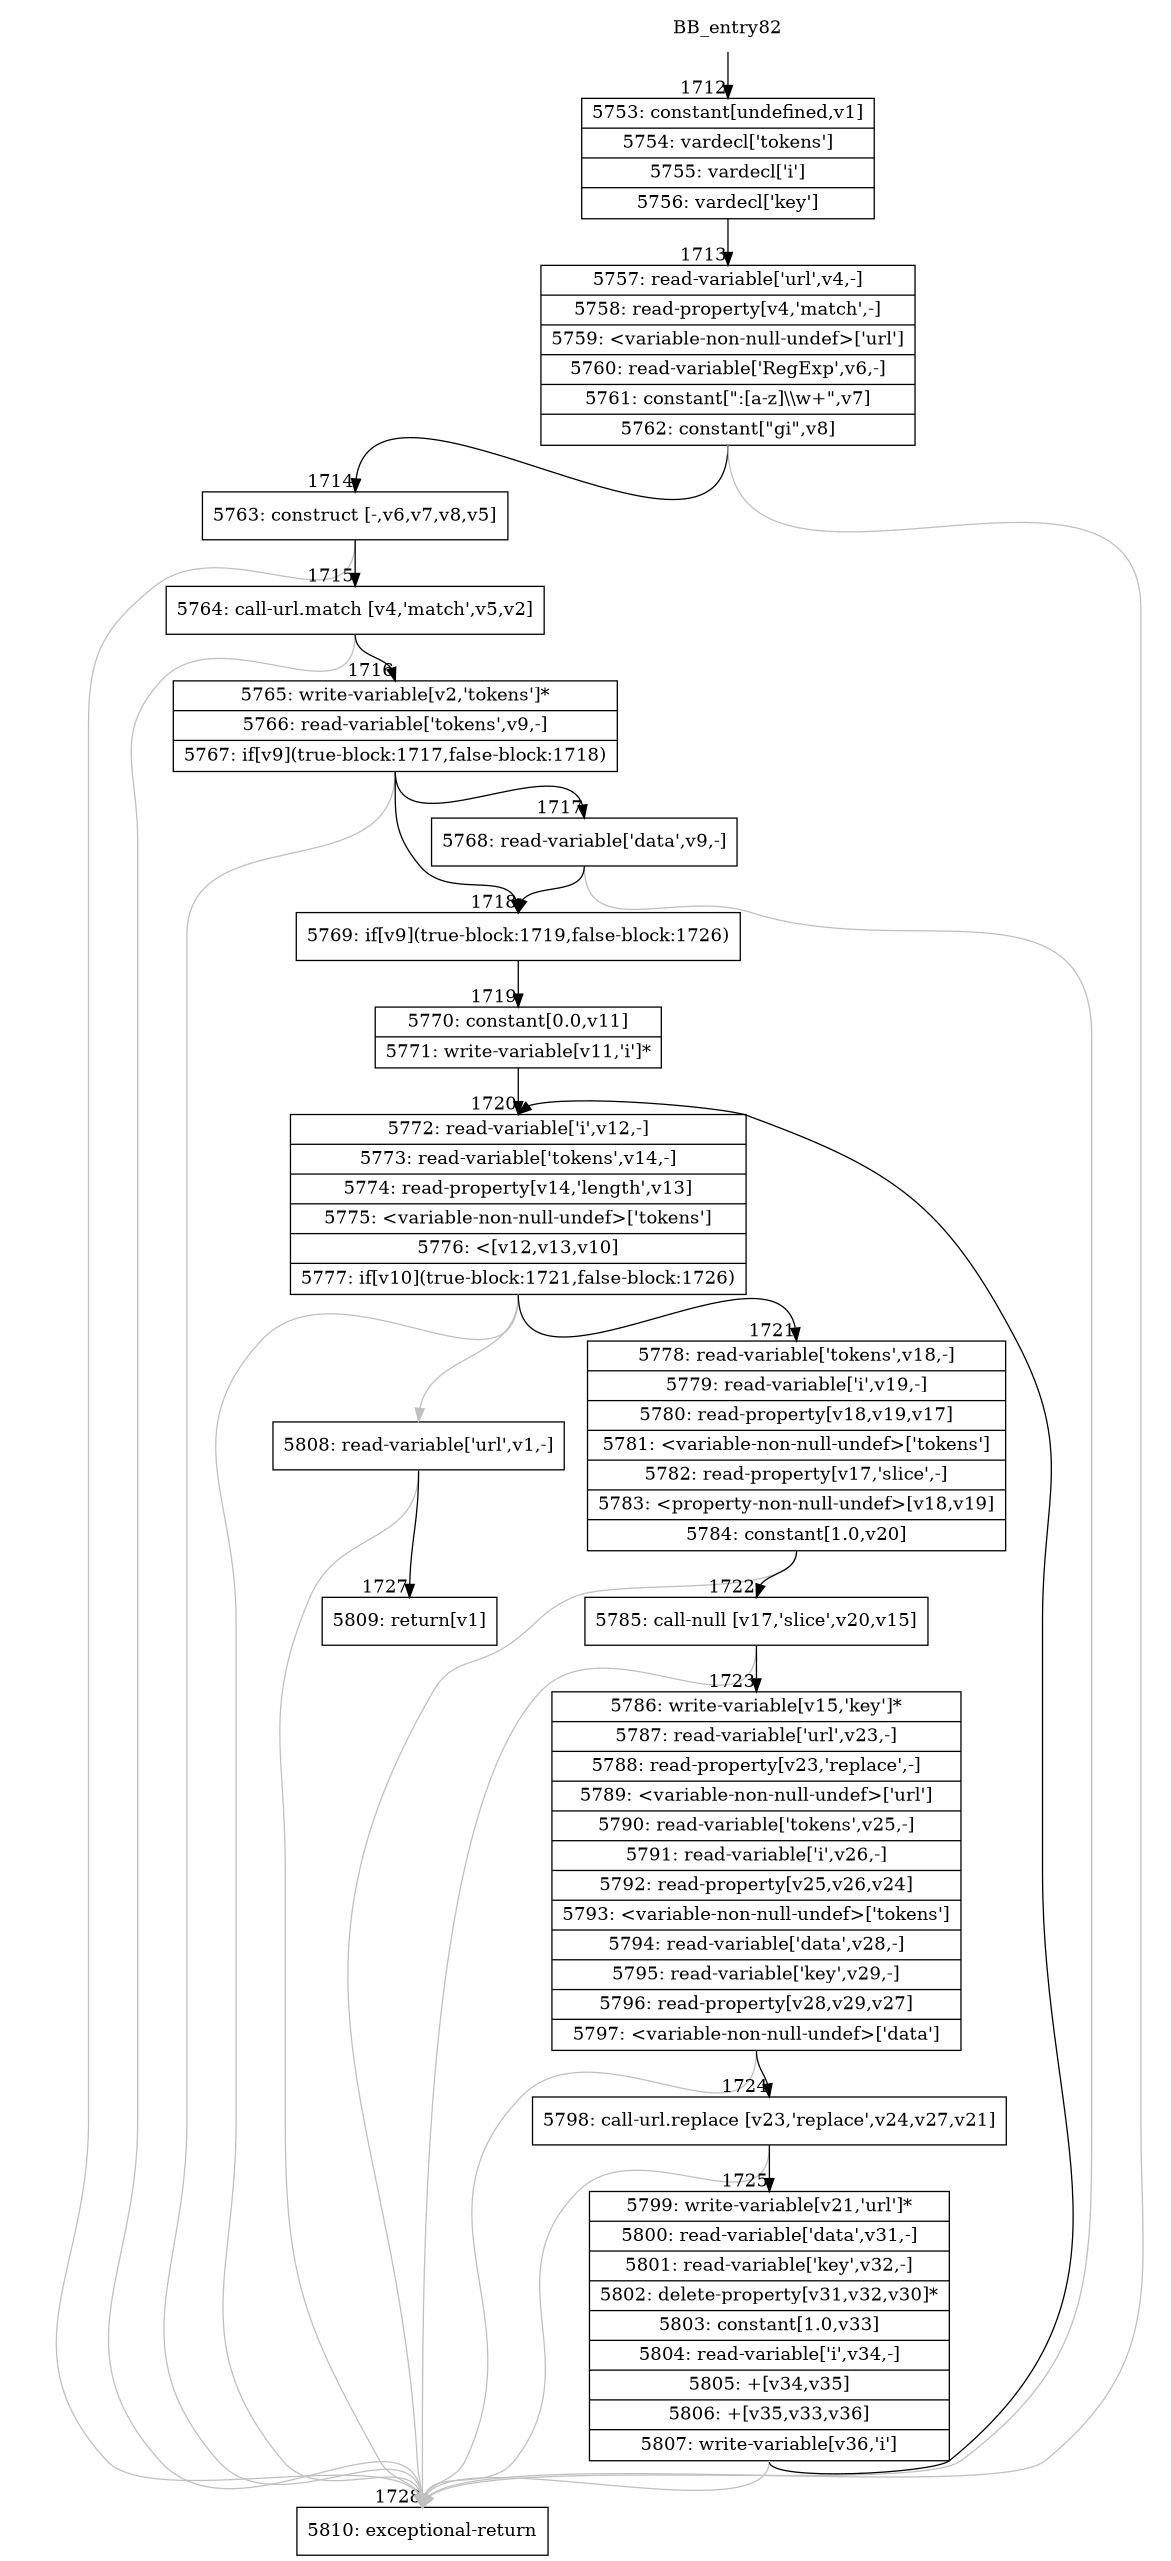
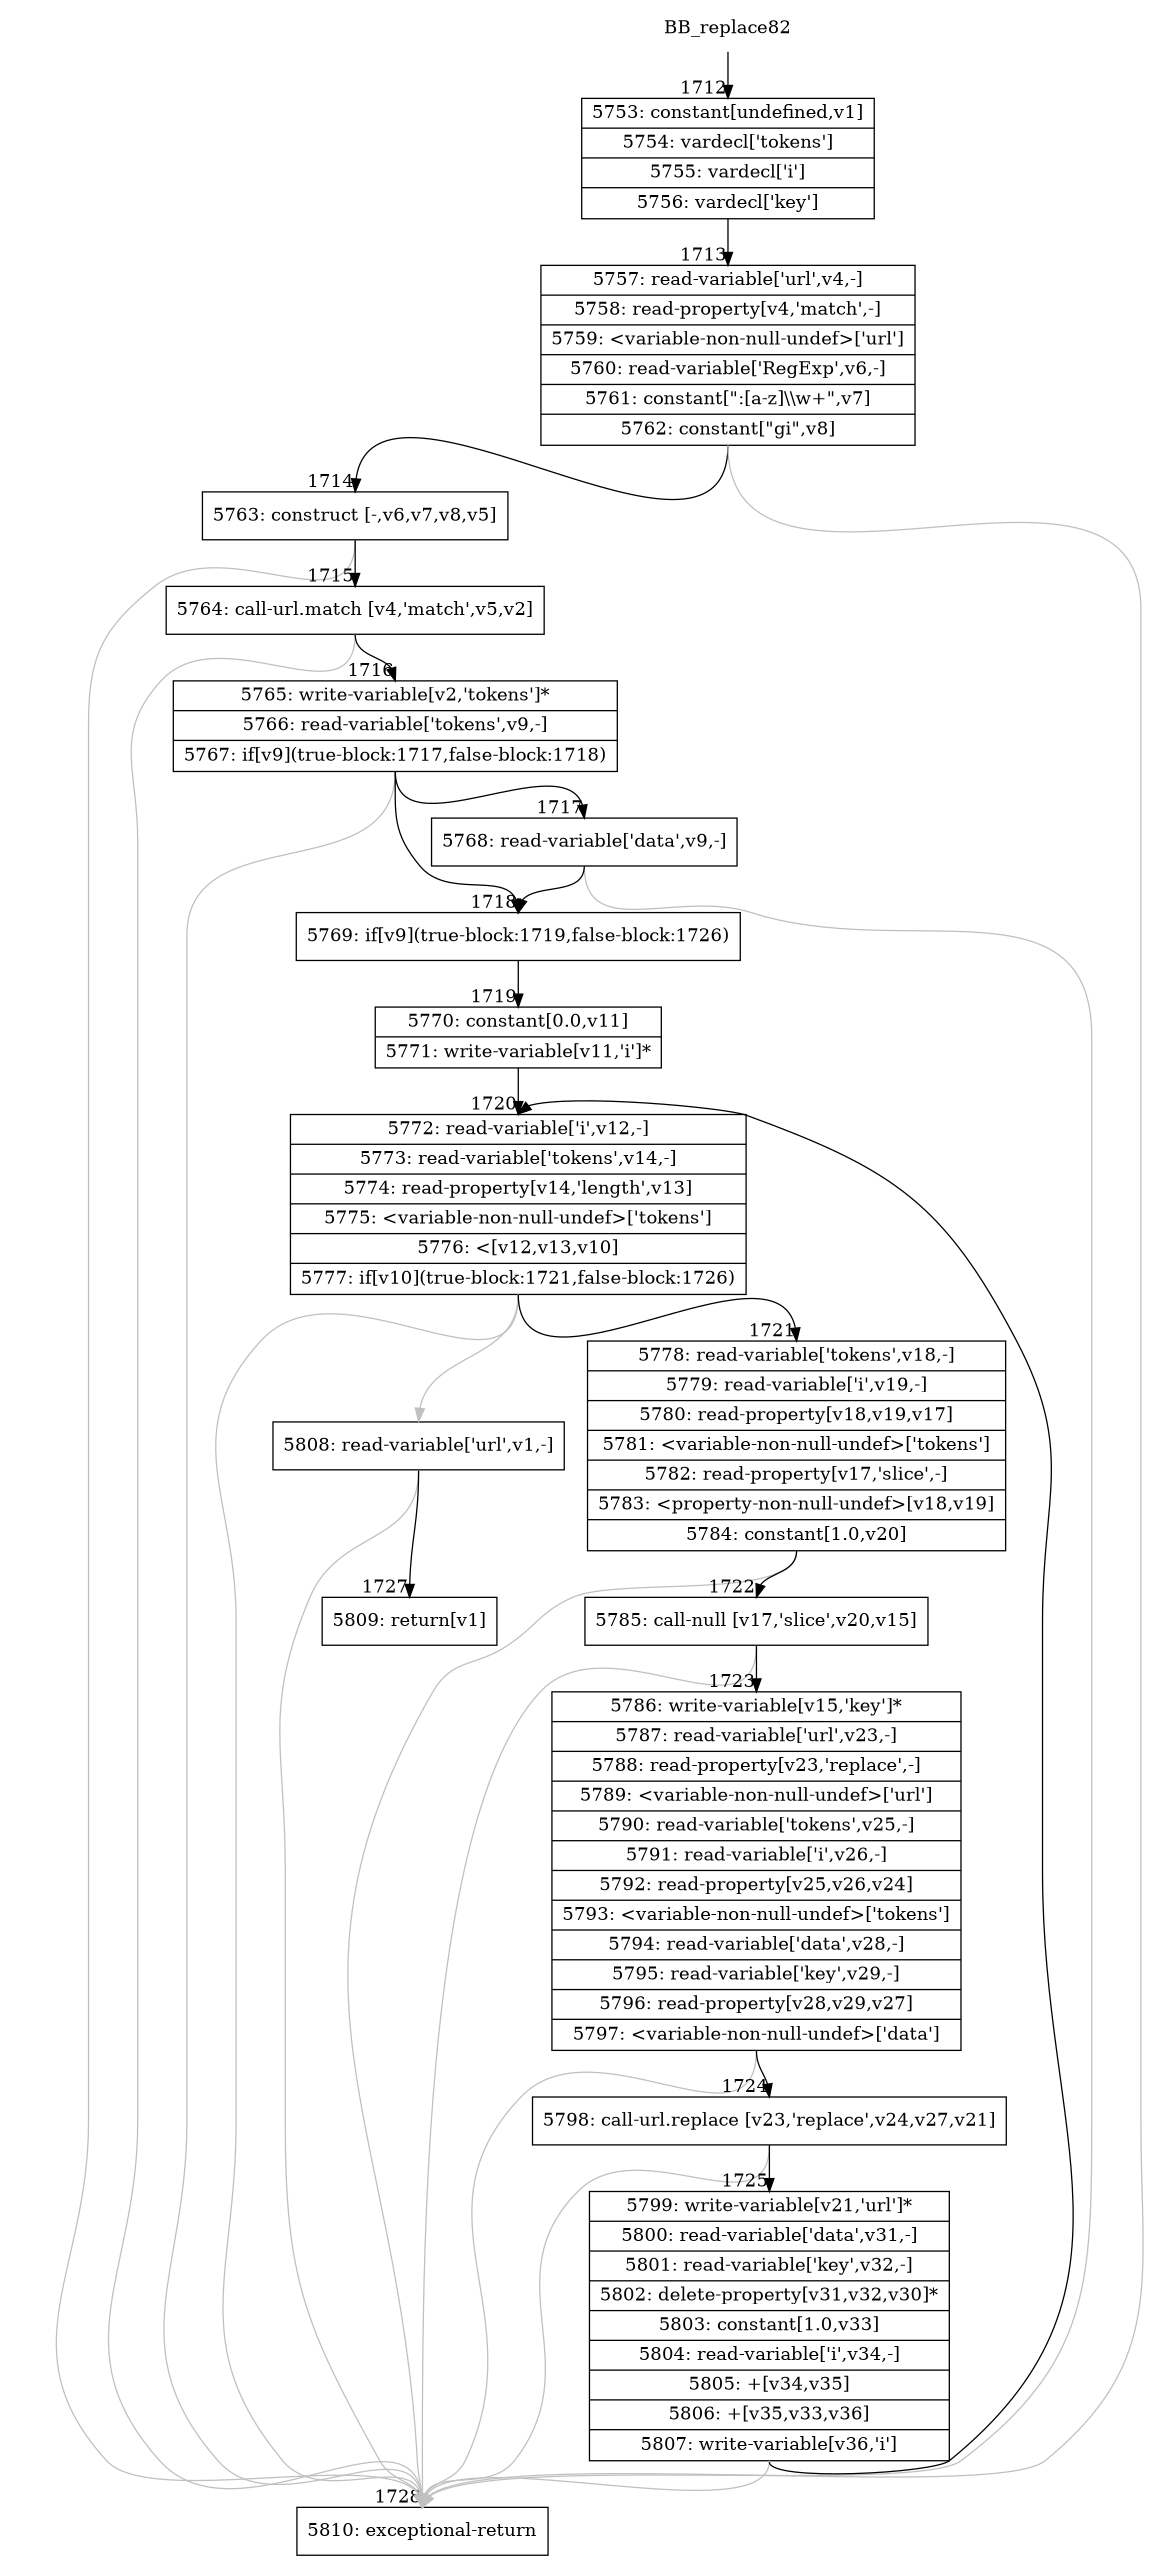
(728, 28) -> (728, 28)
